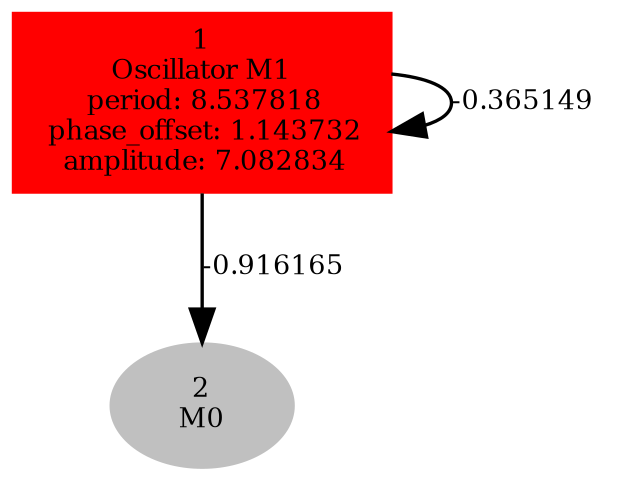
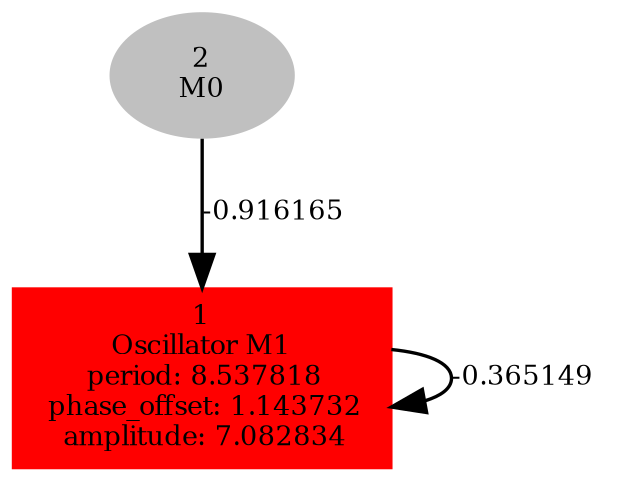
(202, 251) -> (202, 196)
